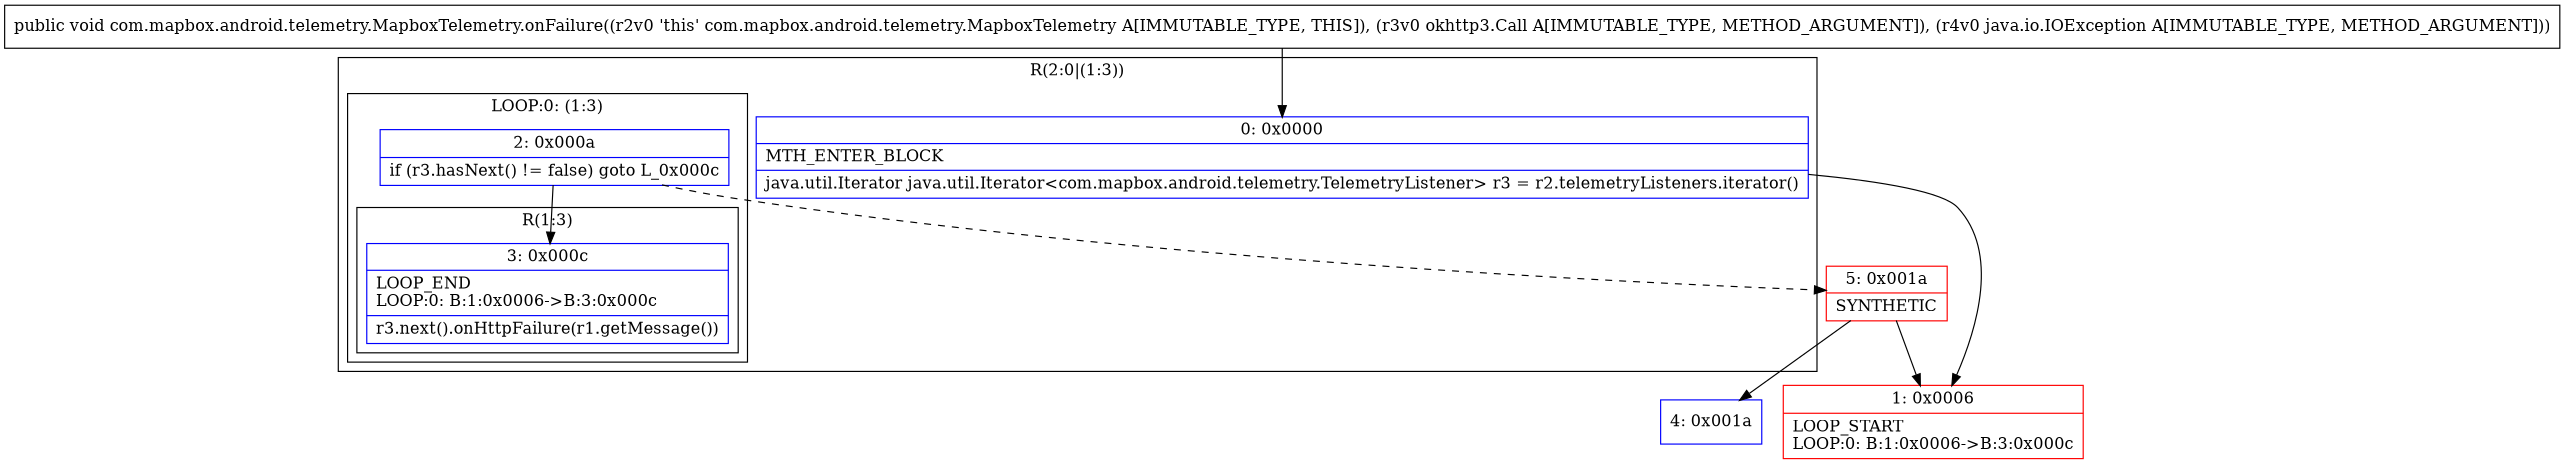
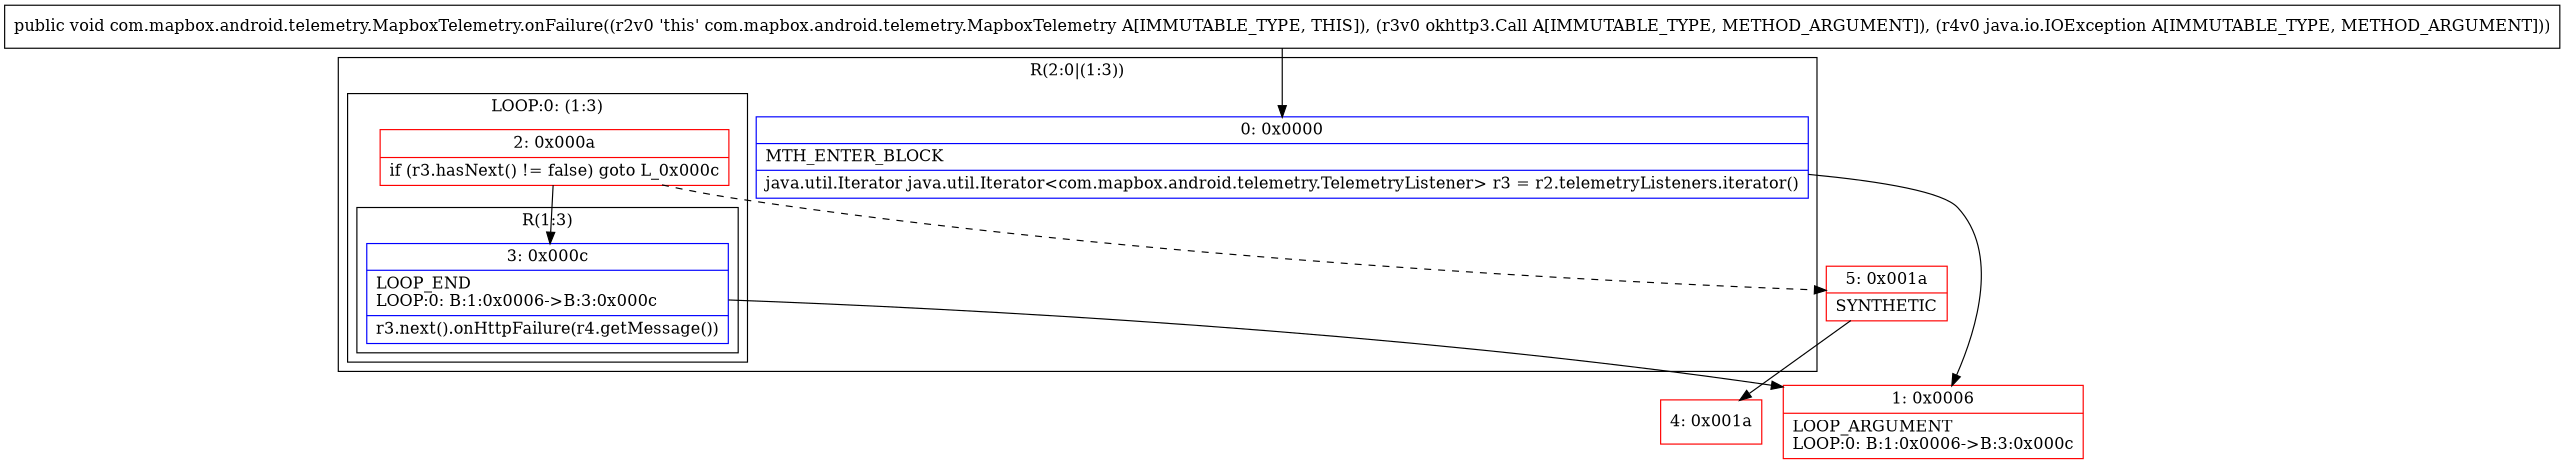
(555, 158) -> (555, 158)
(548, 329) -> (548, 329)
(1906, 348) -> (1251, 330)
(1711, 422) -> (1711, 422)
(1848, 427) -> (1873, 427)
